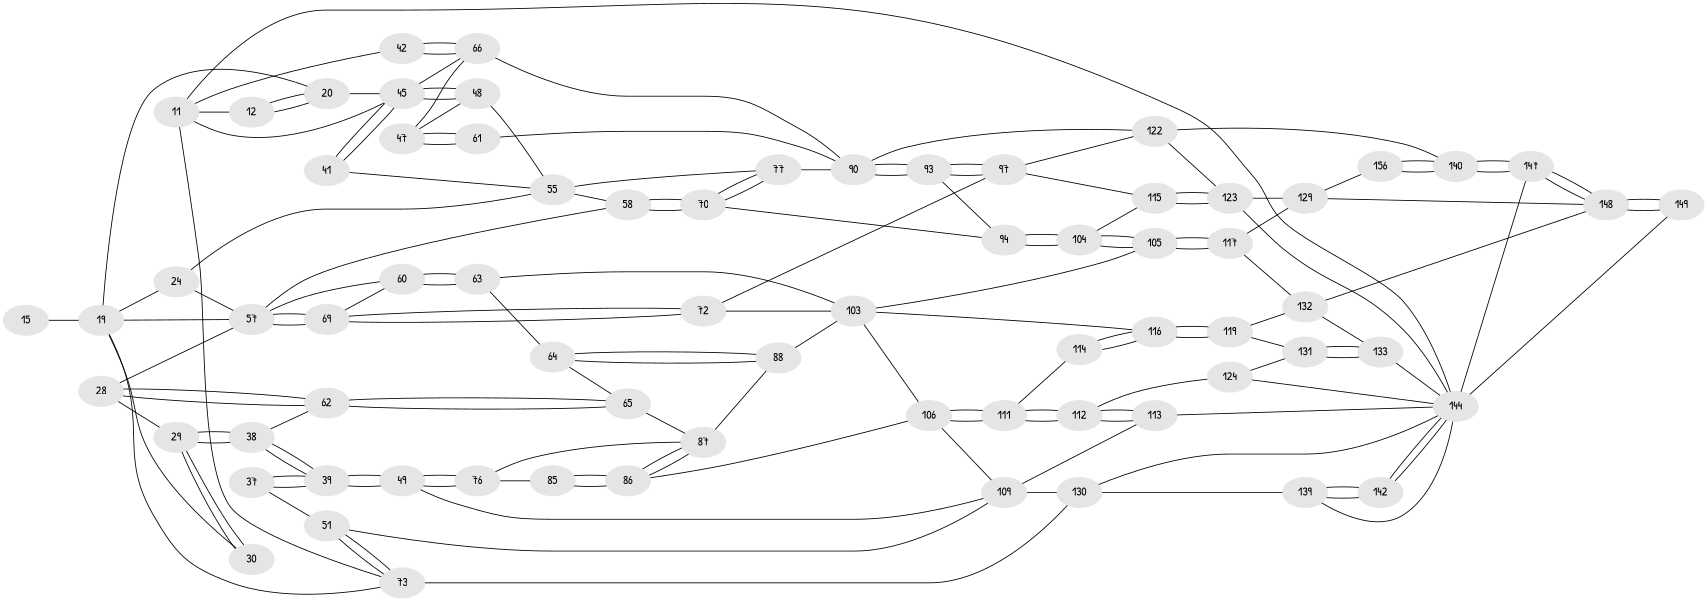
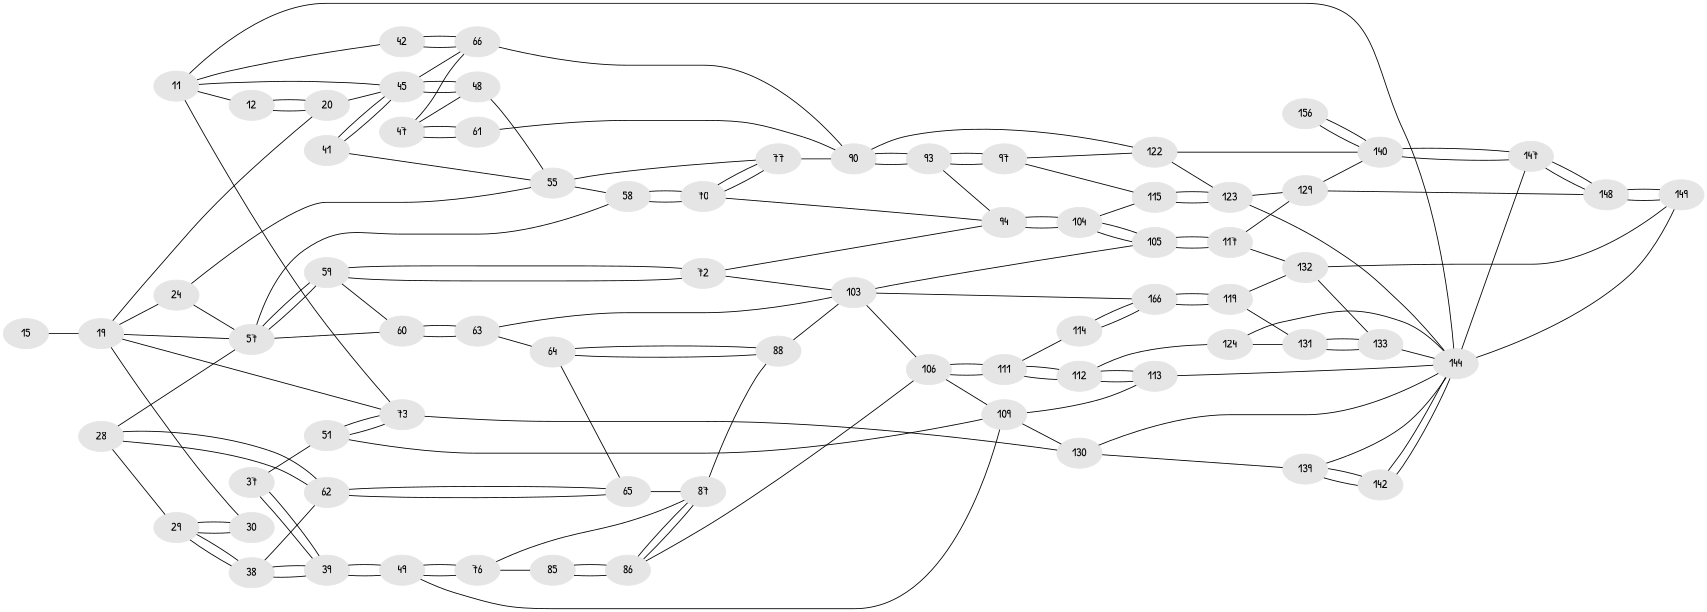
(1343, 182) -> (1343, 171)
(854, 240) -> (854, 248)
(1456, 256) -> (1504, 264)
(327, 319) -> (327, 273)
(1155, 332) -> (1155, 299)
